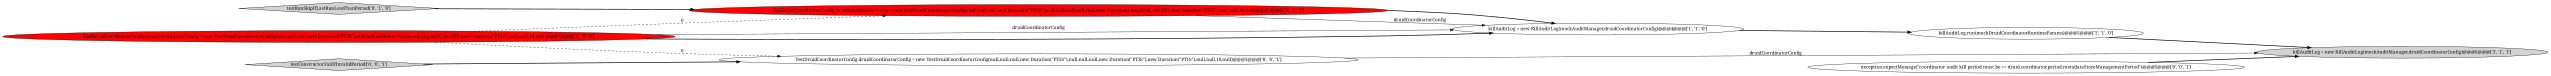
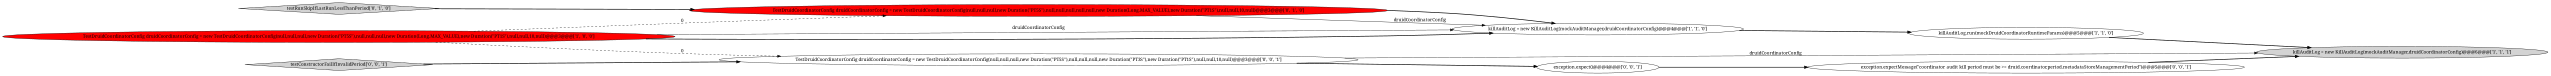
none -> (1598, 67)
